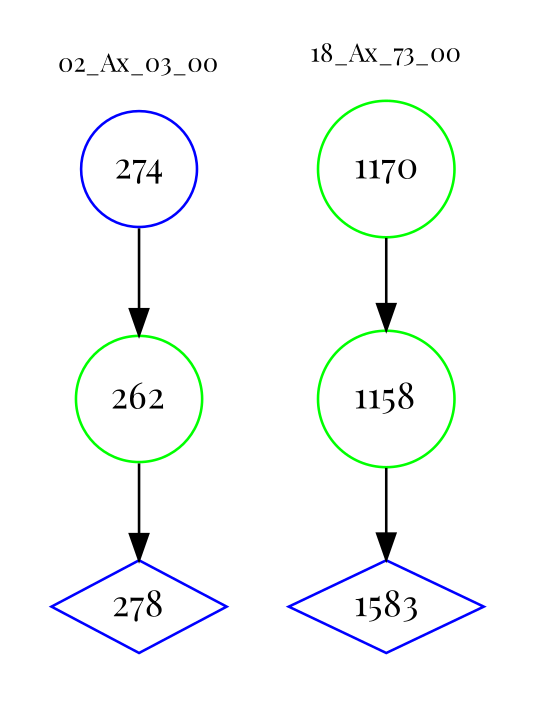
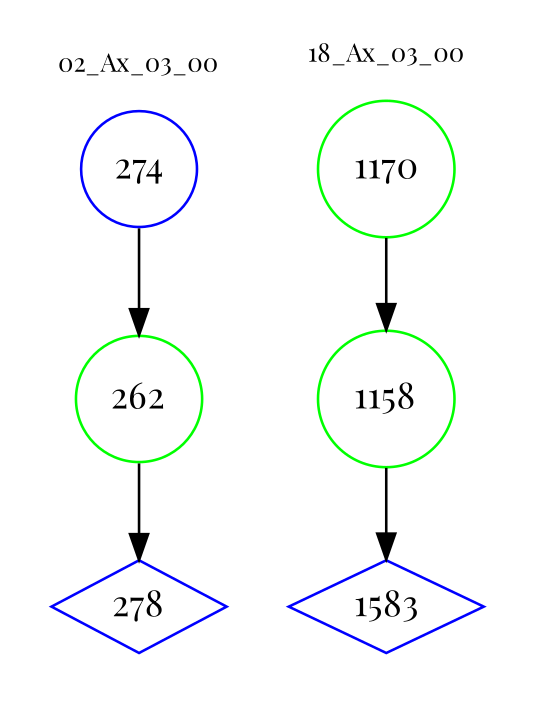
(386, 55) -> (386, 55)
